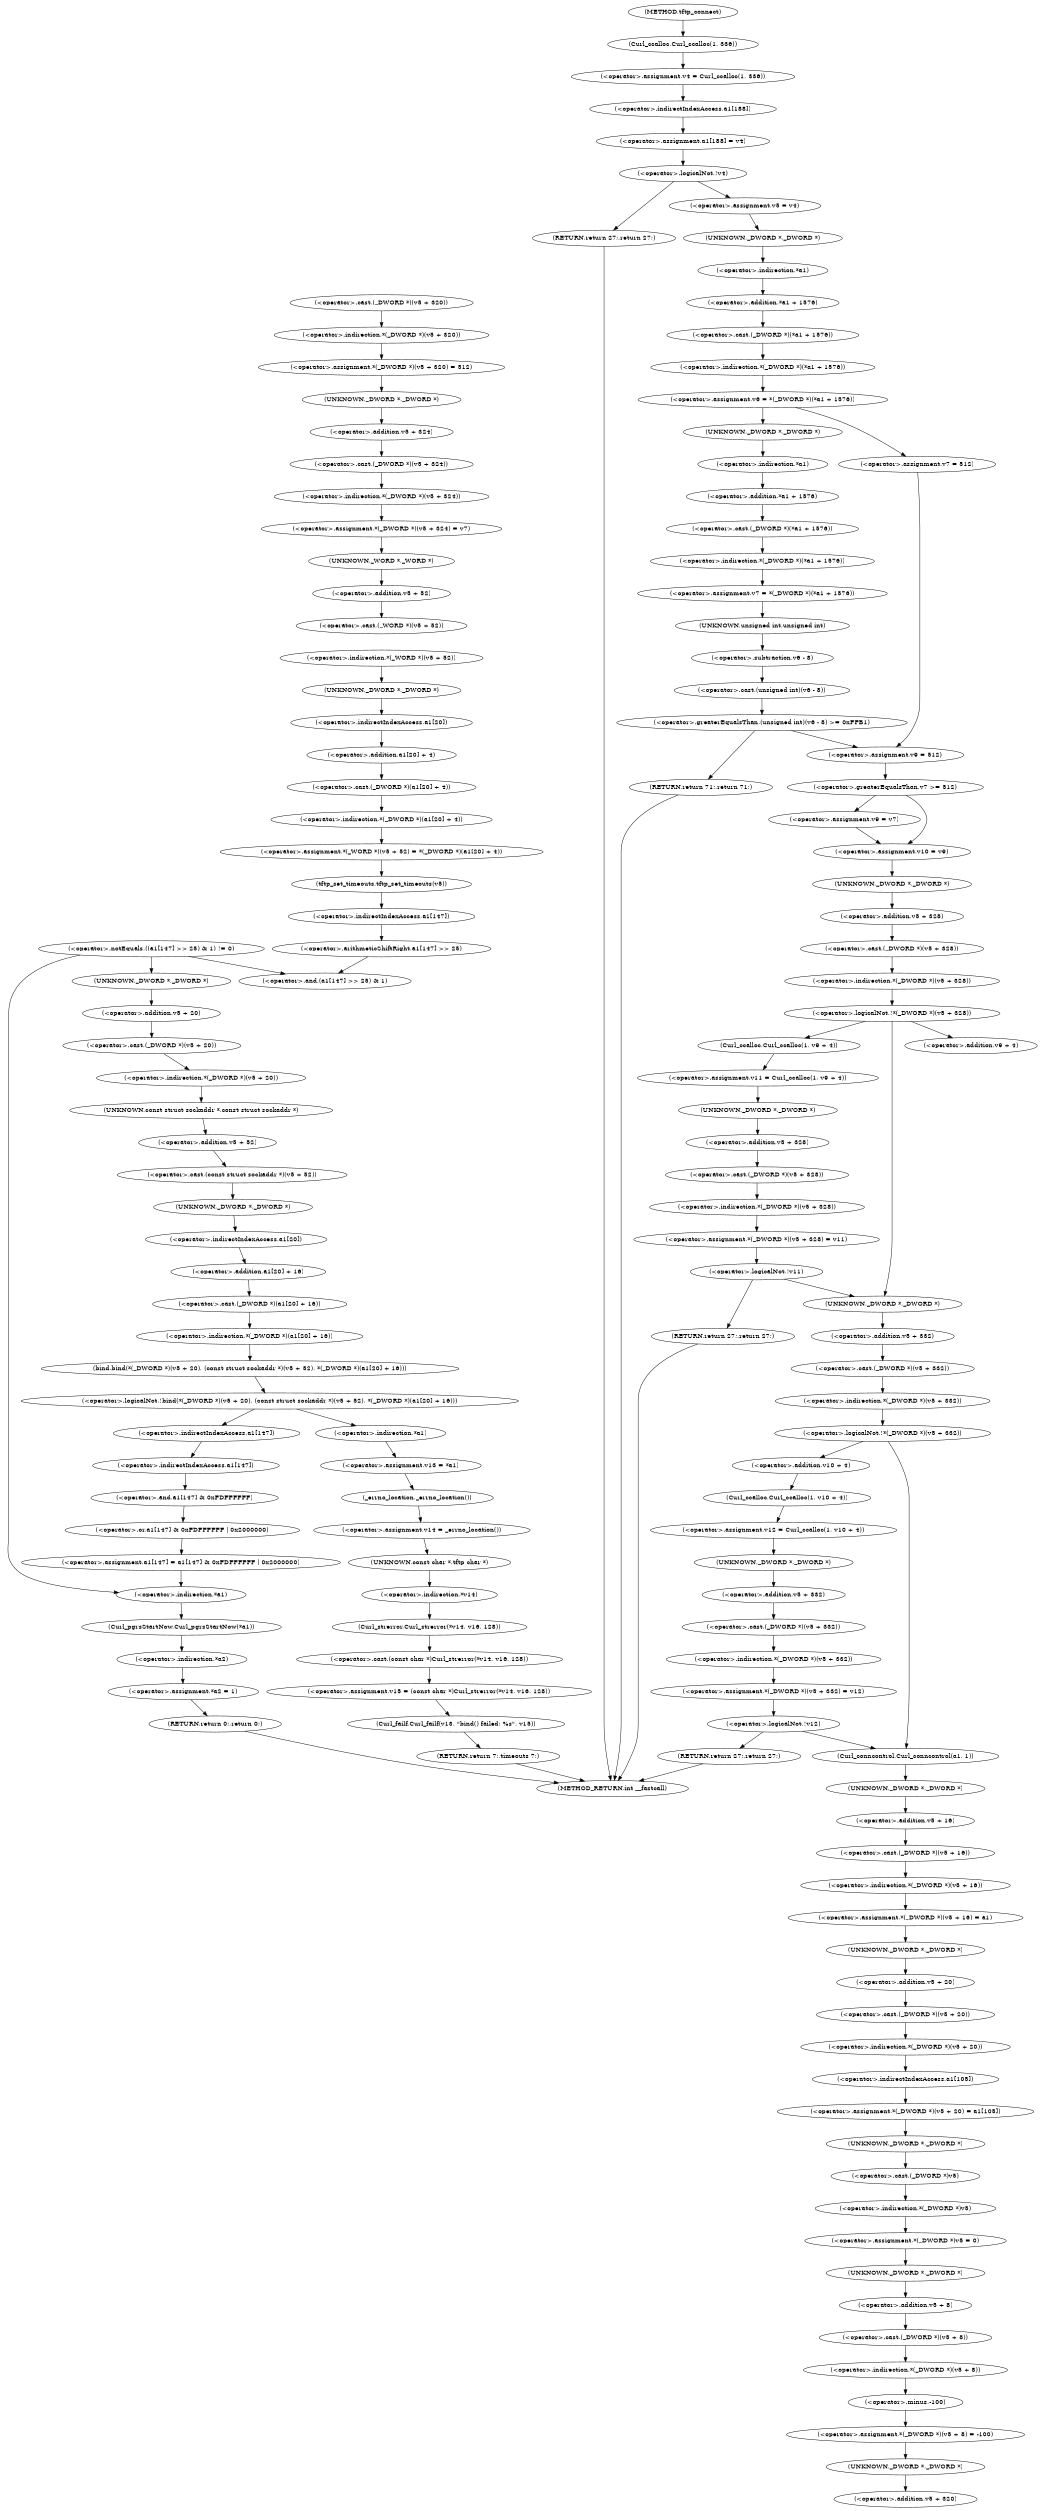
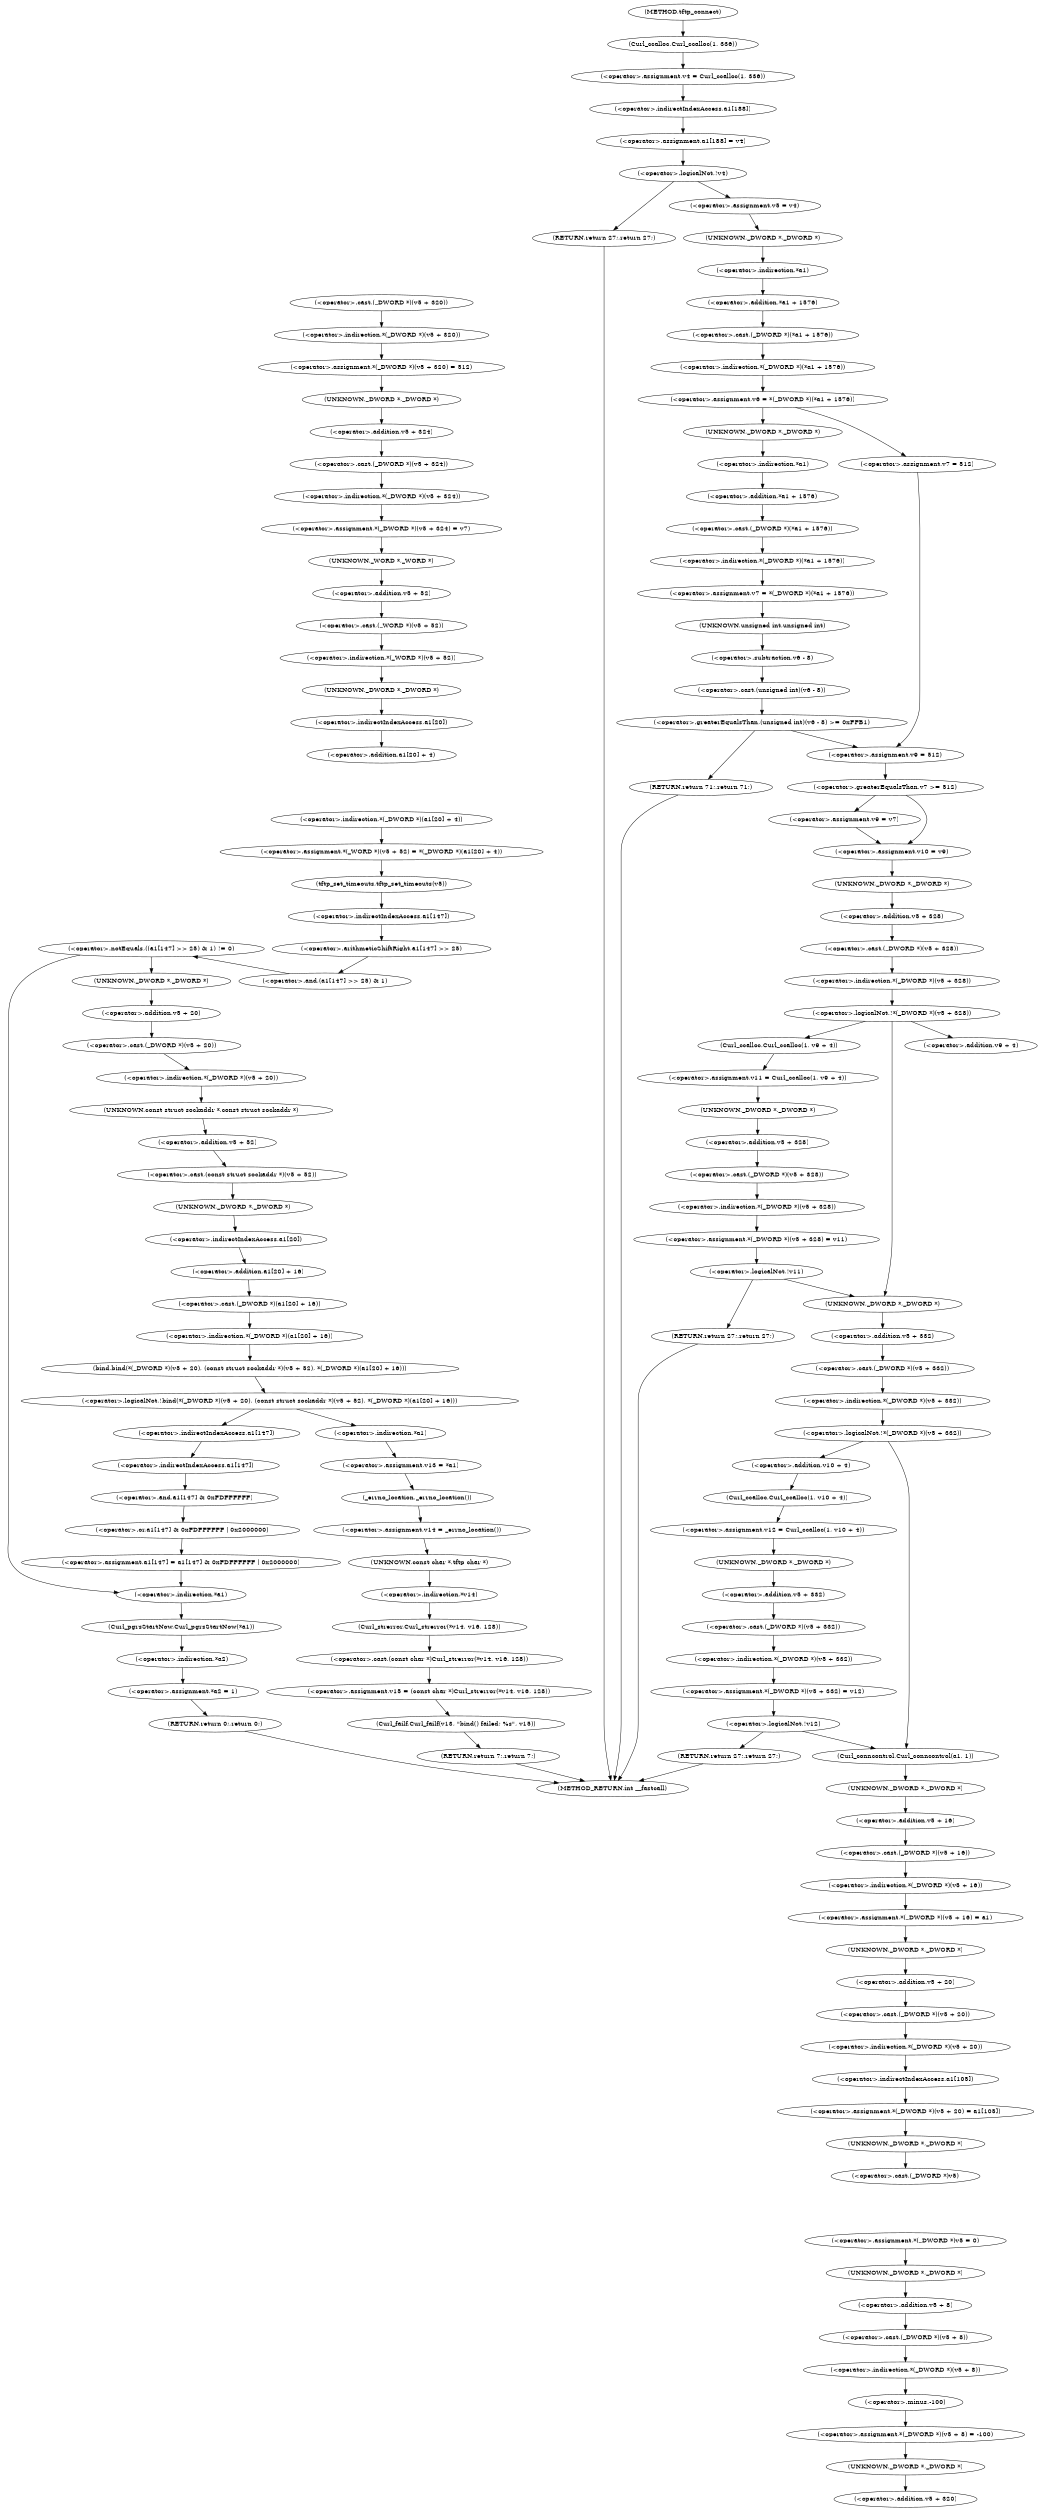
none -> (382, 640)
(382, 787) -> none
(235, 965) -> (244, 965)
(488, 1756) -> (488, 1756)
(906, 2209) -> none
